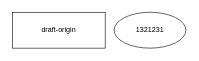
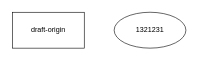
(59, 30) -> (48, 30)
